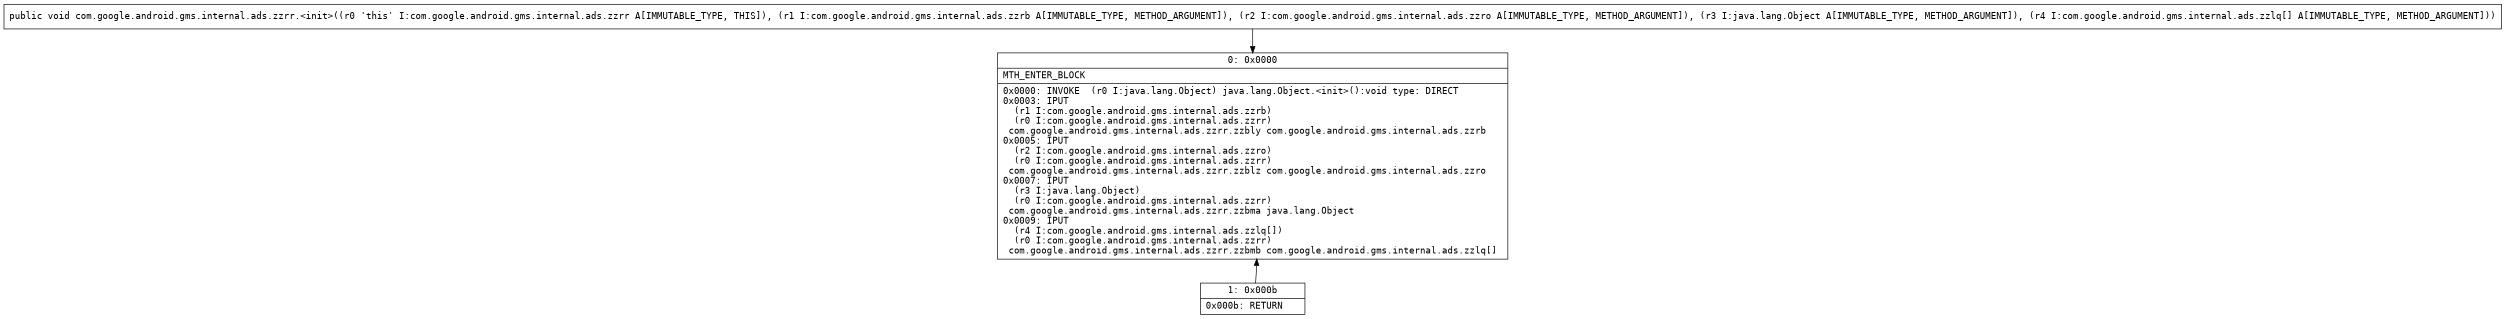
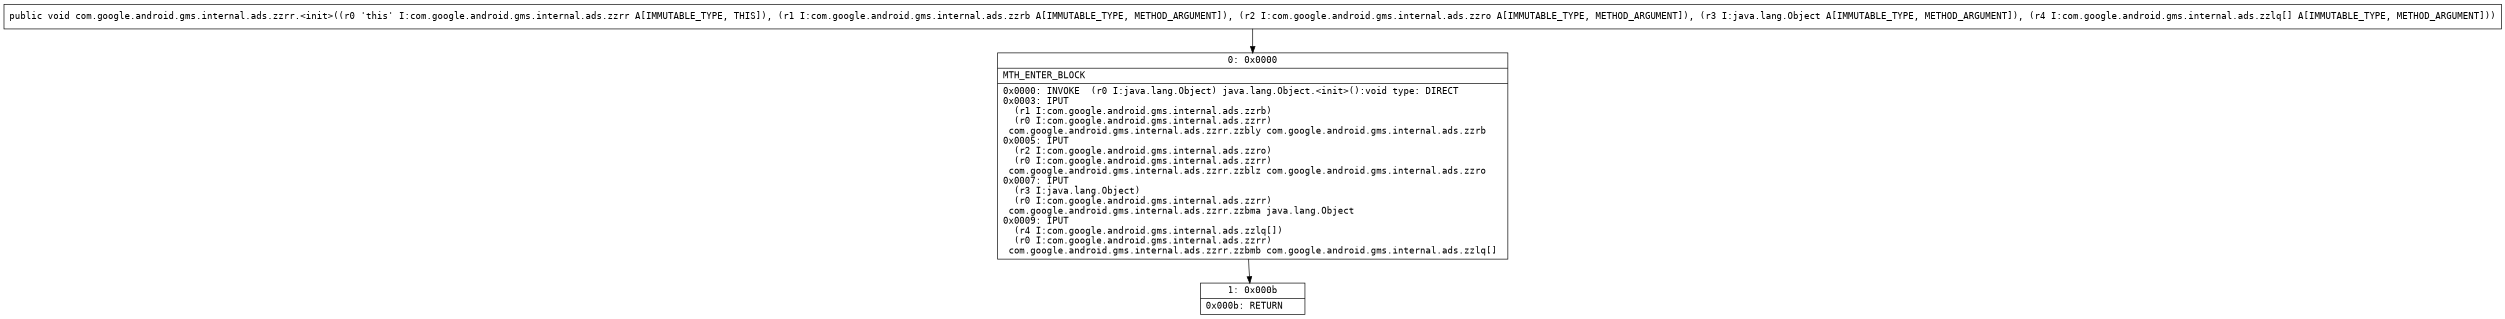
(1256, 274) -> (1249, 268)
